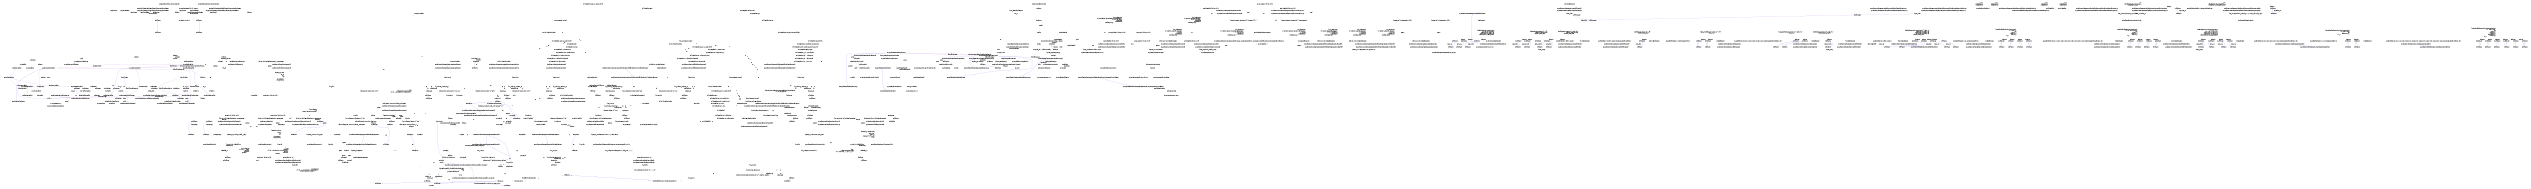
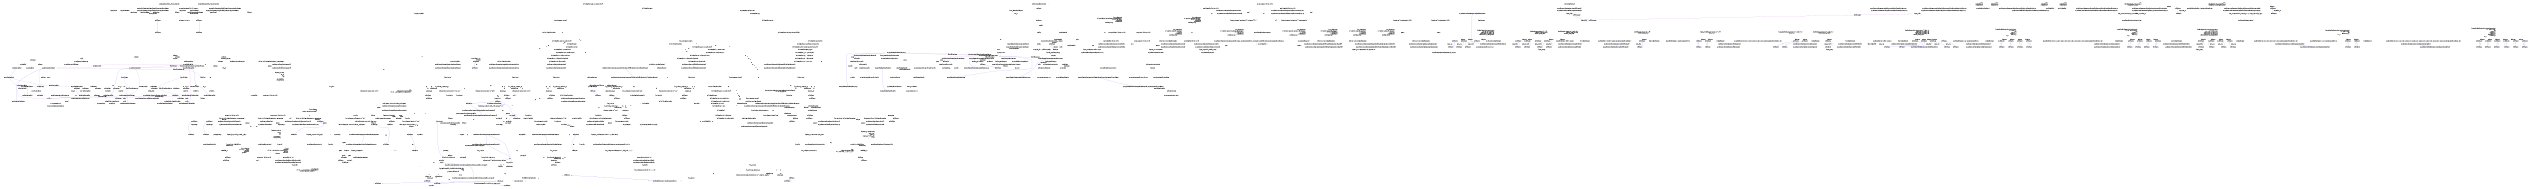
(235, 64) -> none
